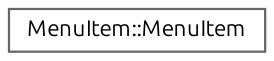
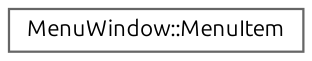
(137, 30) -> (156, 30)
